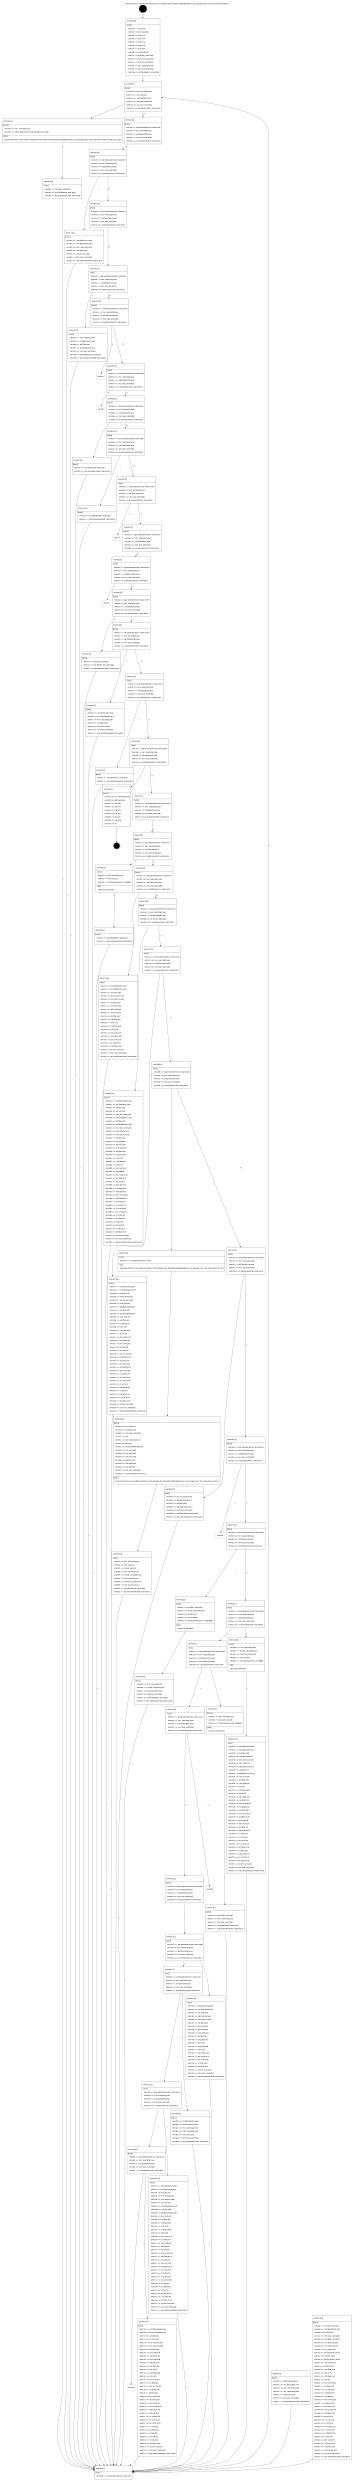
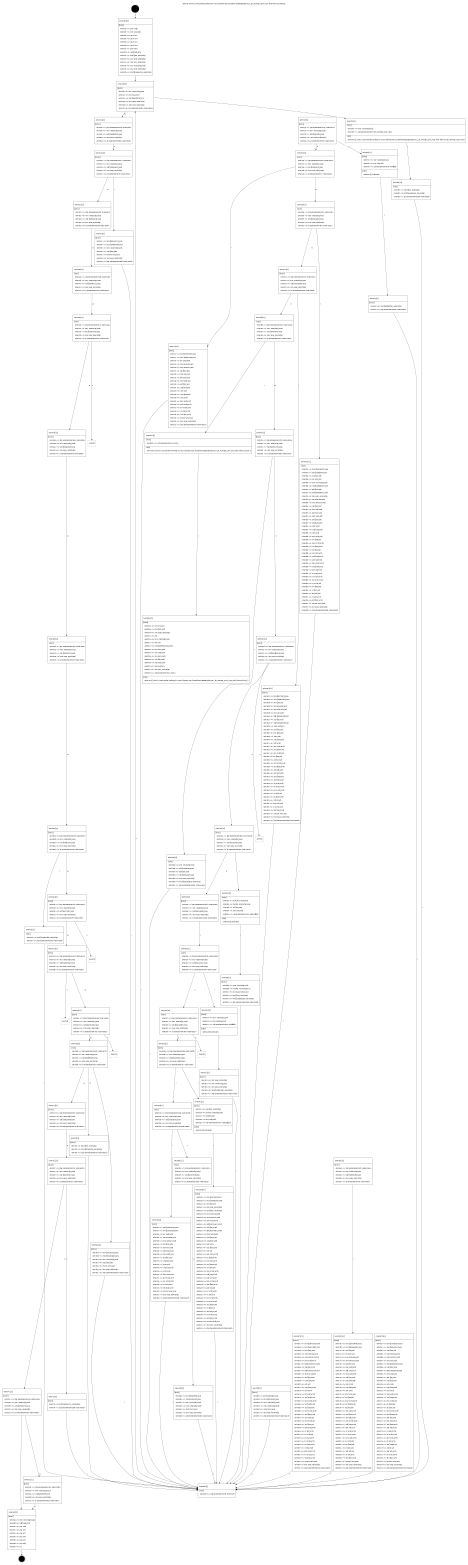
(88, 344) -> none
(101, 409) -> none
(92, 466) -> none
(119, 675) -> (110, 1153)
(152, 826) -> (34, 1506)
none -> (65, 1021)
none -> (213, 1116)
(131, 1573) -> none
(246, 1654) -> none
(162, 2095) -> none
(131, 2388) -> none
